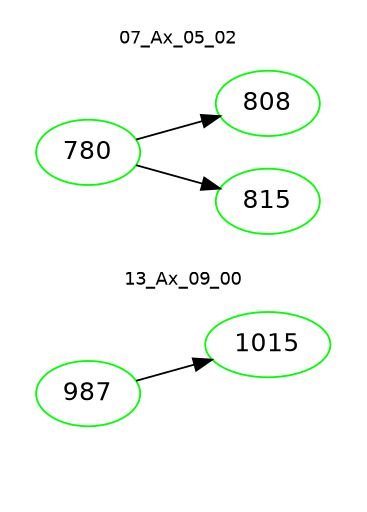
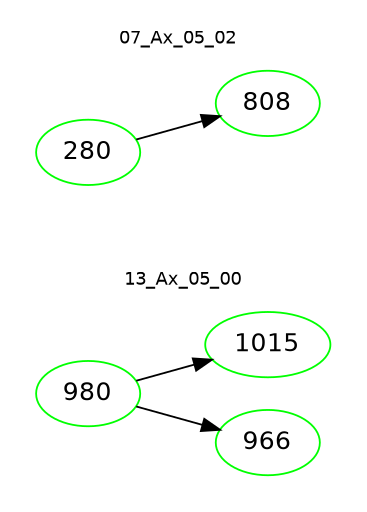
(88, 152) -> (88, 152)
(268, 201) -> none
(183, 280) -> (183, 280)
(88, 394) -> (88, 394)
none -> (268, 443)
